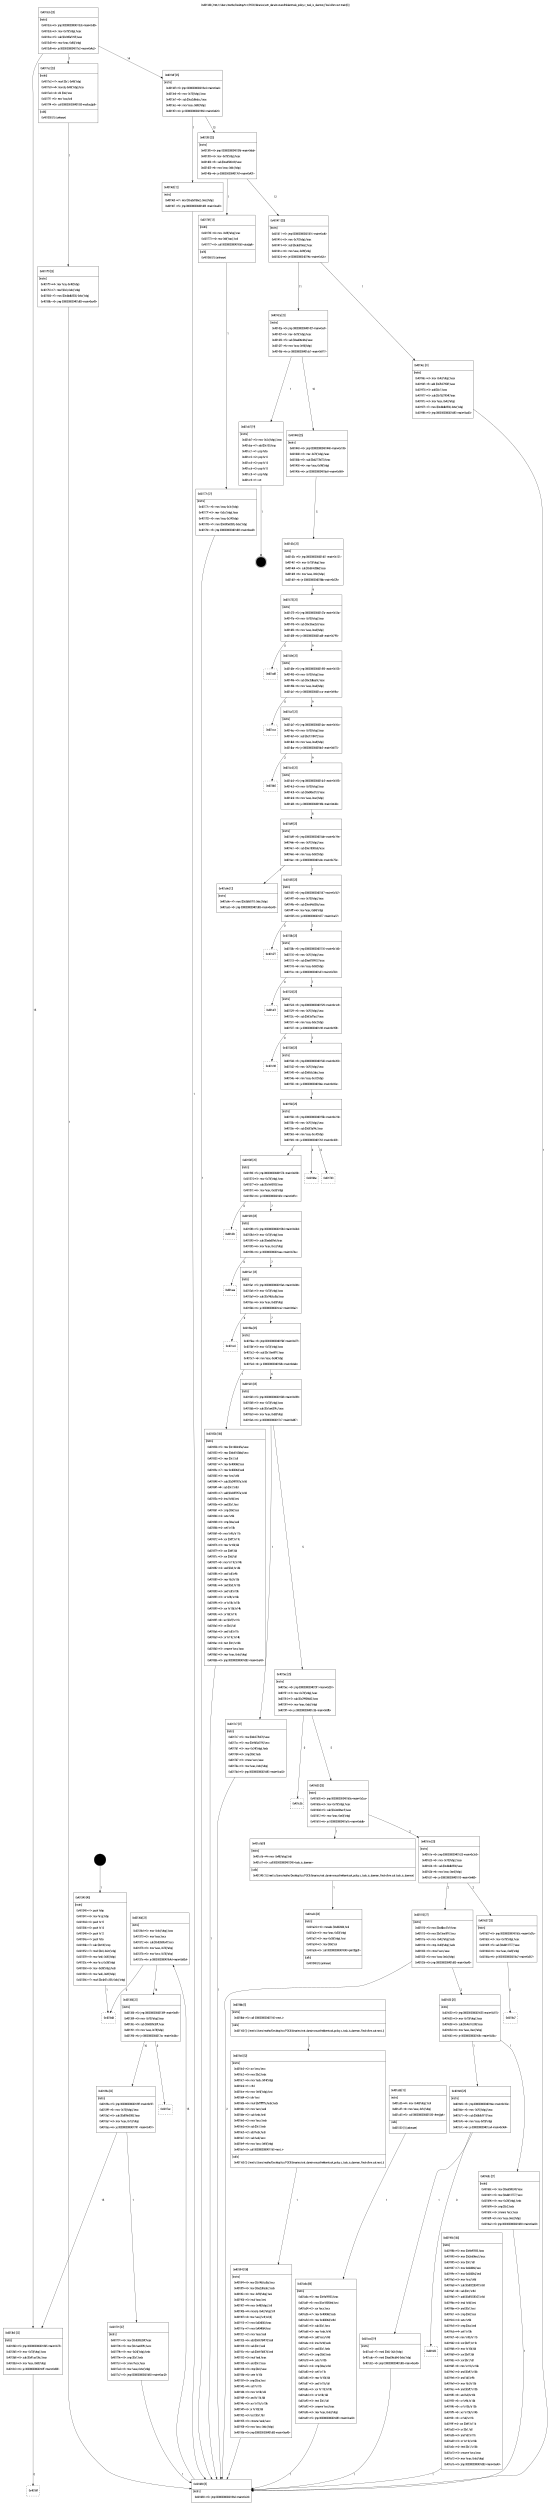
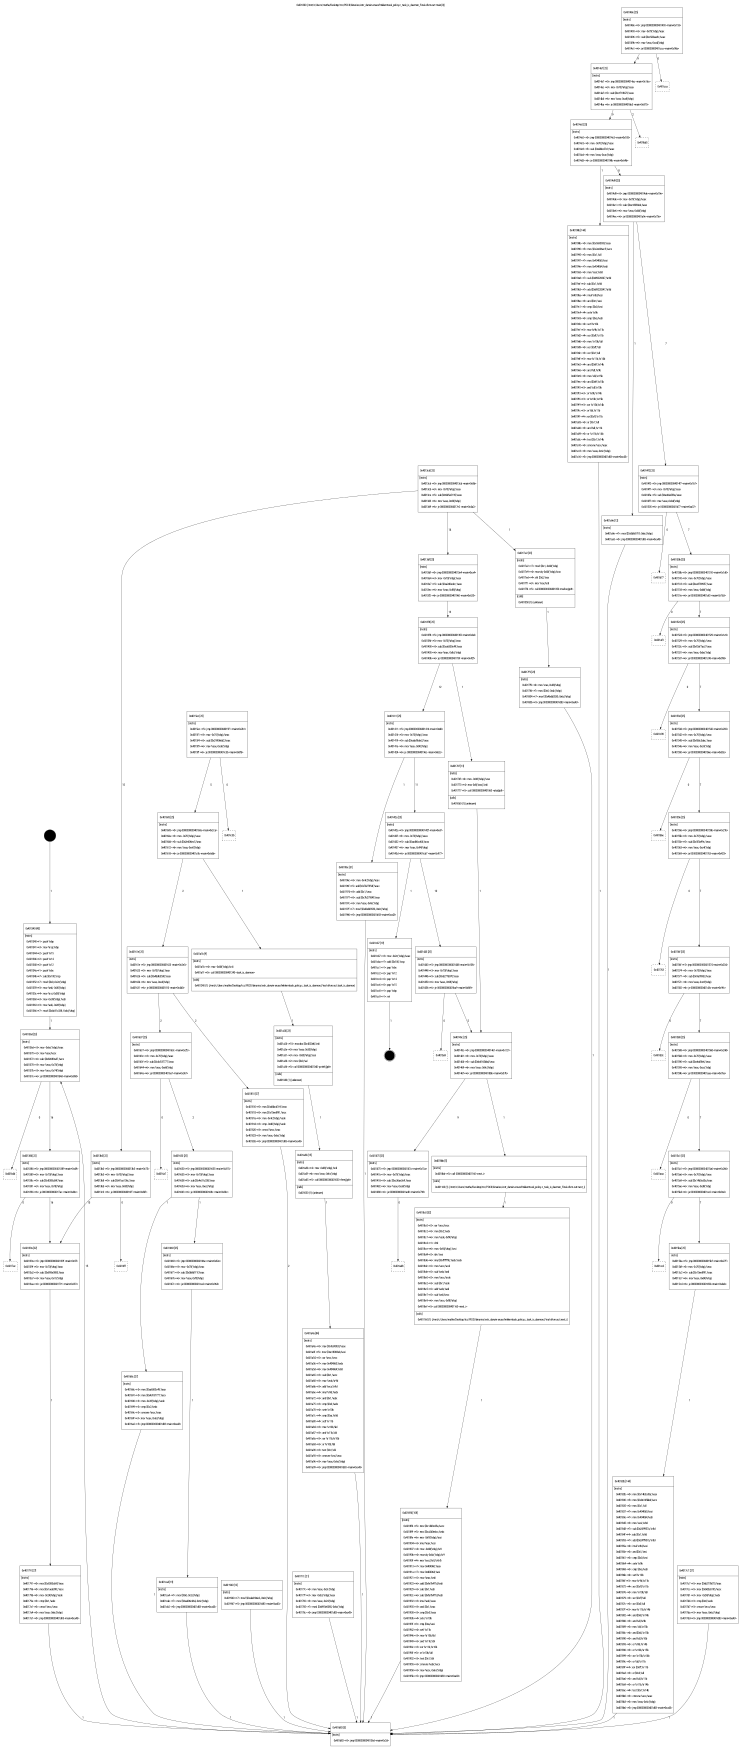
(193, 149) -> none
none -> (600, 195)
(226, 375) -> (479, 920)
(311, 645) -> none
none -> (441, 1056)
none -> (496, 1116)
none -> (314, 1117)
(311, 1158) -> (675, 793)
none -> (608, 1236)
(271, 1402) -> none
(457, 1980) -> (181, 1114)
(106, 1998) -> (50, 1022)
(80, 2229) -> (75, 1218)
(431, 2351) -> none
